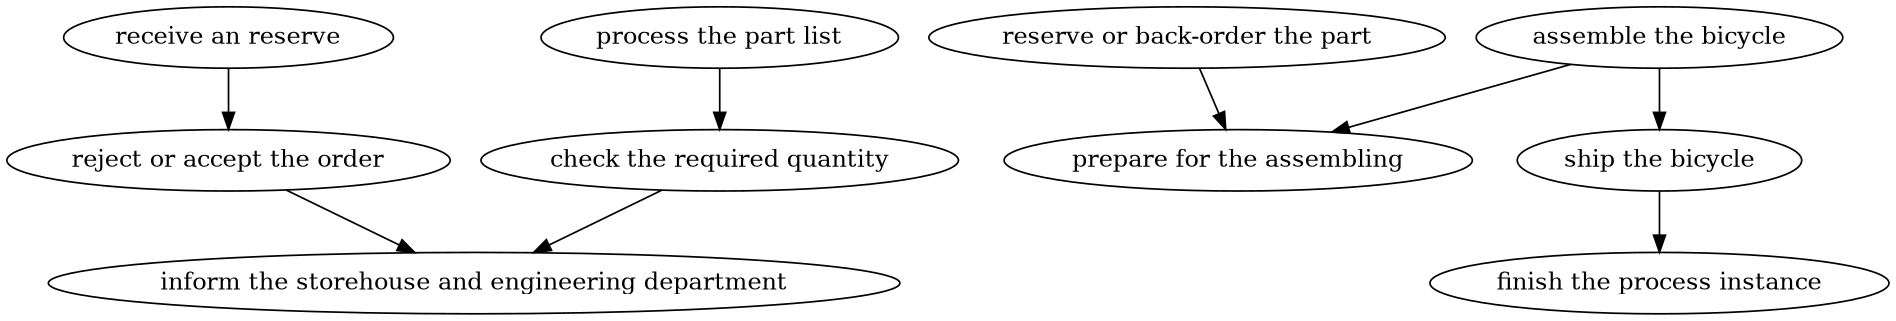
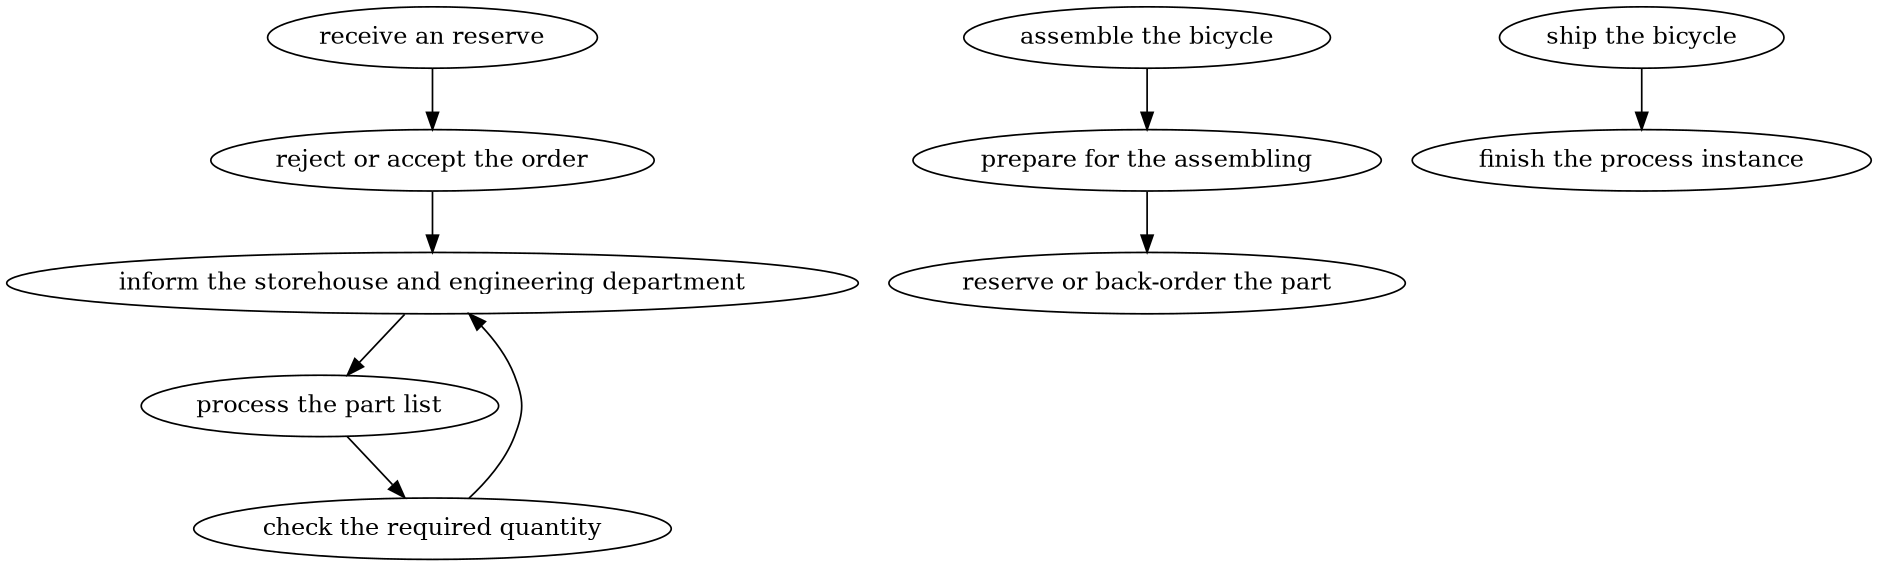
(1209, 91) -> (1147, 213)
(1659, 91) -> none
none -> (382, 338)
